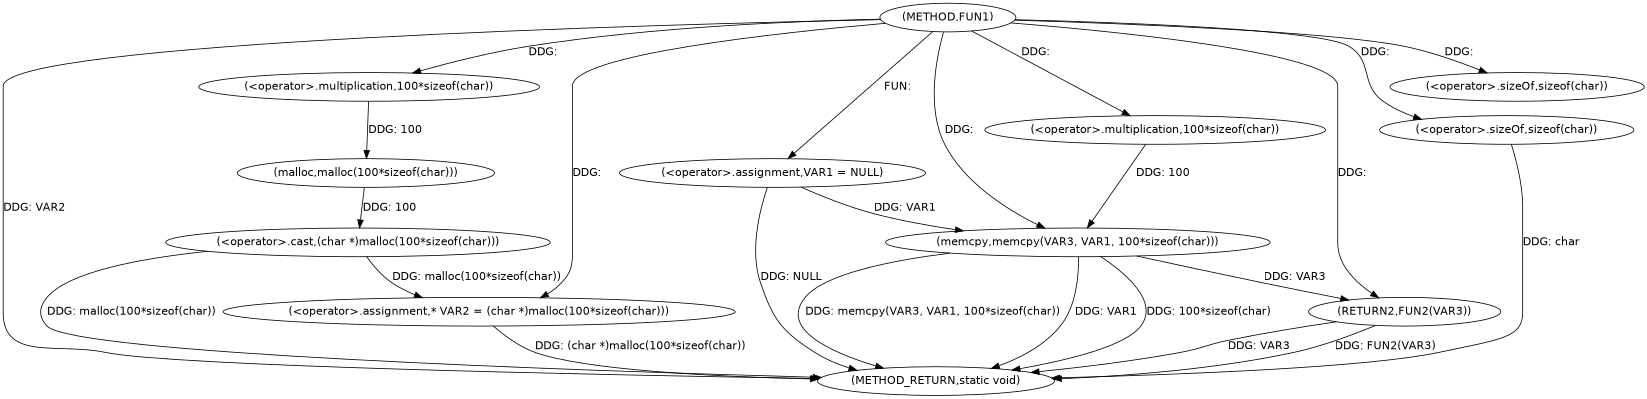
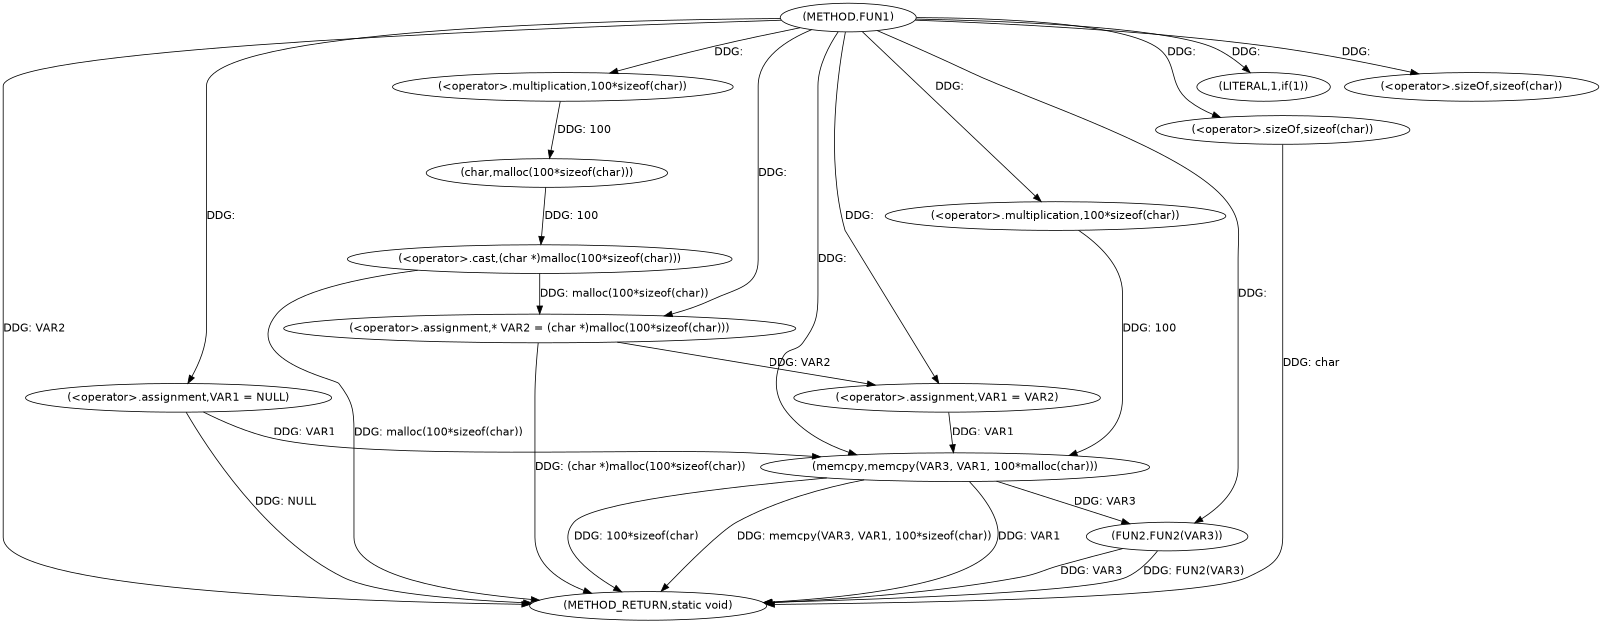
(900, 87) -> (223, 216)
none -> (1264, 87)
(366, 173) -> (547, 173)
(1078, 242) -> (955, 467)
(1405, 312) -> (1167, 537)
none -> (947, 398)
